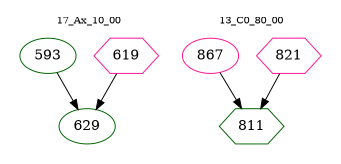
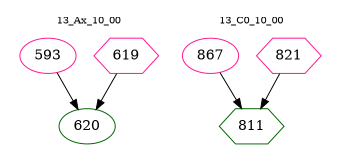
(89, 21) -> (89, 21)
(252, 21) -> (252, 21)
(48, 56) -> (48, 56)
(87, 126) -> (87, 126)
